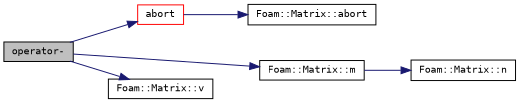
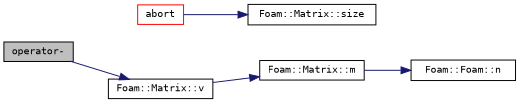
(312, 15) -> (312, 15)
(99, 33) -> none
(162, 60) -> (231, 80)
(463, 70) -> (463, 70)
